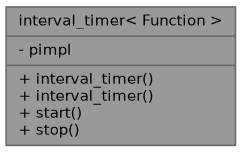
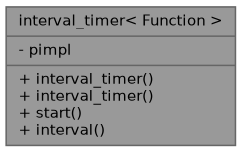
(49, 130) -> (62, 130)
